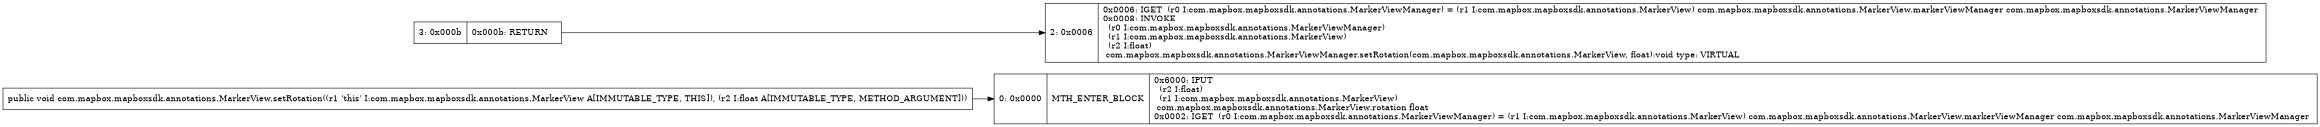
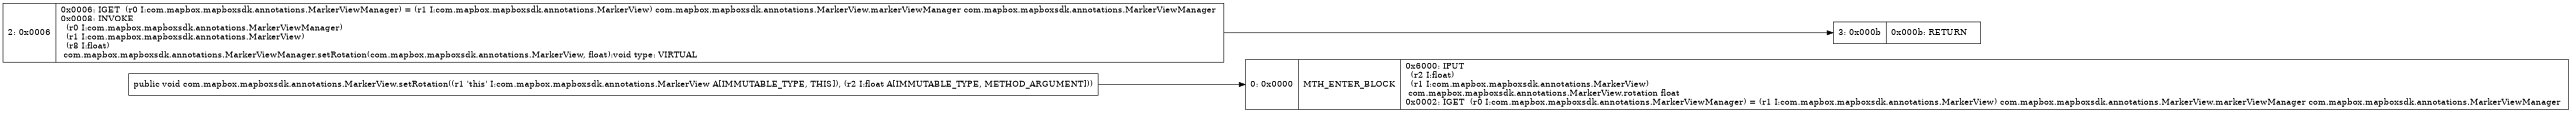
(800, 33) -> (1526, 33)
(1128, 46) -> (85, 46)
